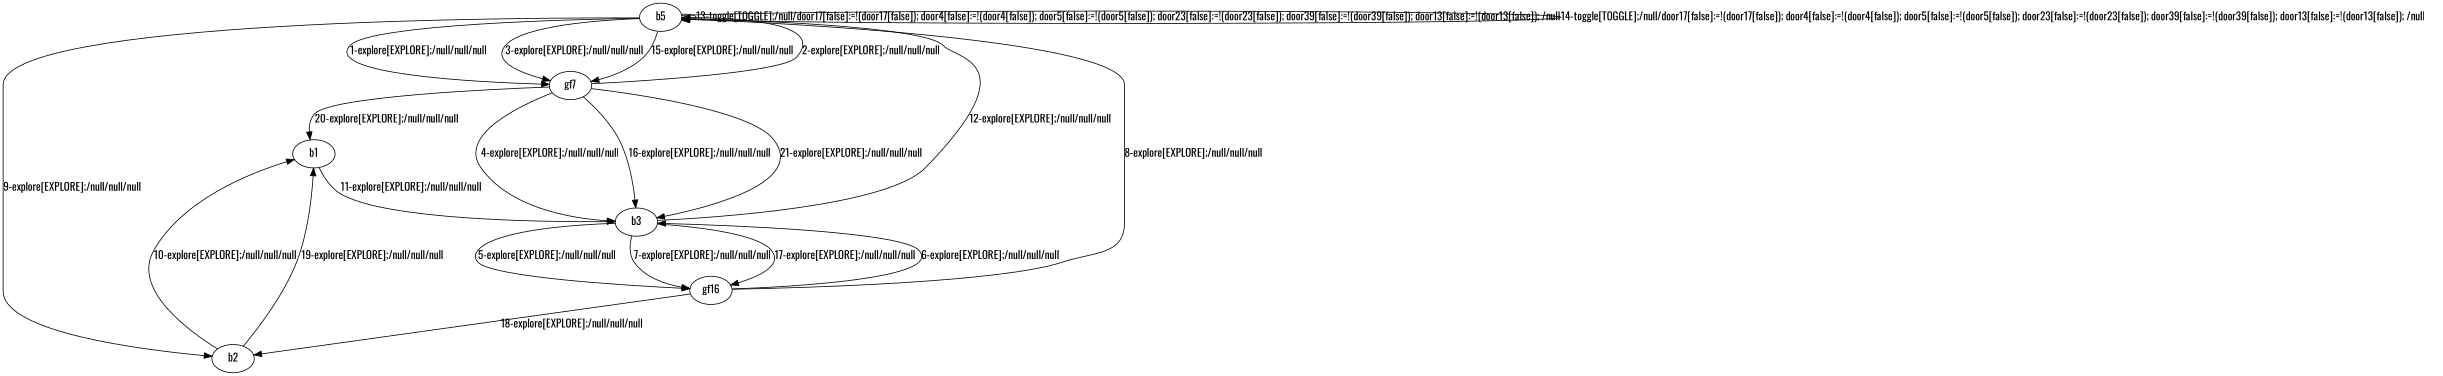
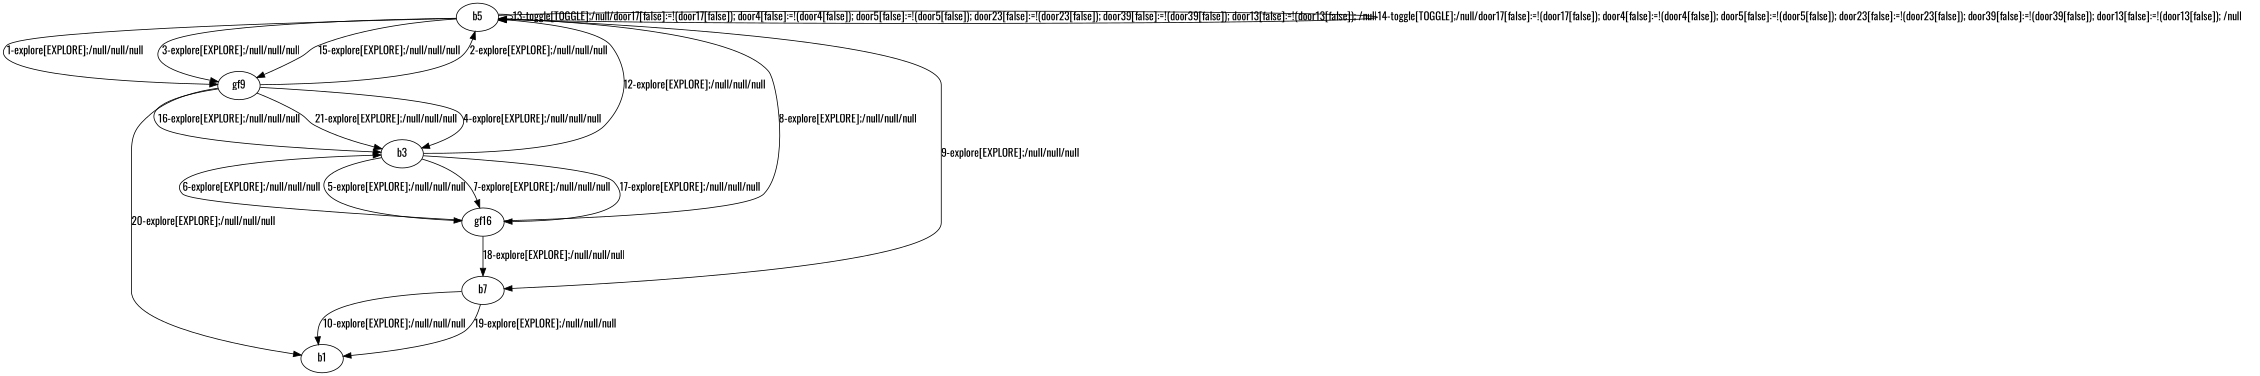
(570, 86) -> (239, 86)
(455, 217) -> none
(233, 359) -> (483, 290)
